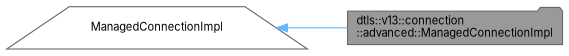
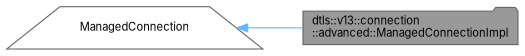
(157, 28) -> (135, 28)
